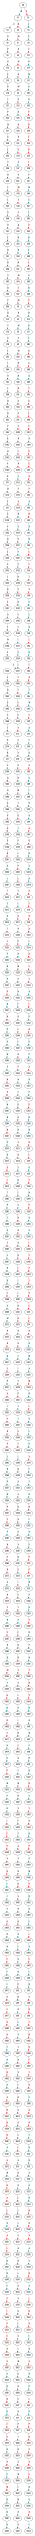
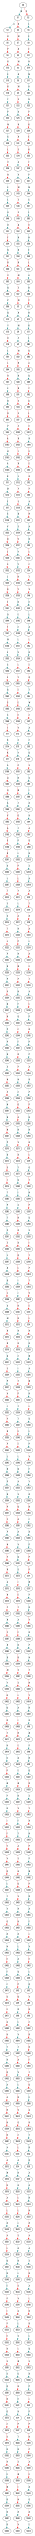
(12, 664) -> (7, 664)
